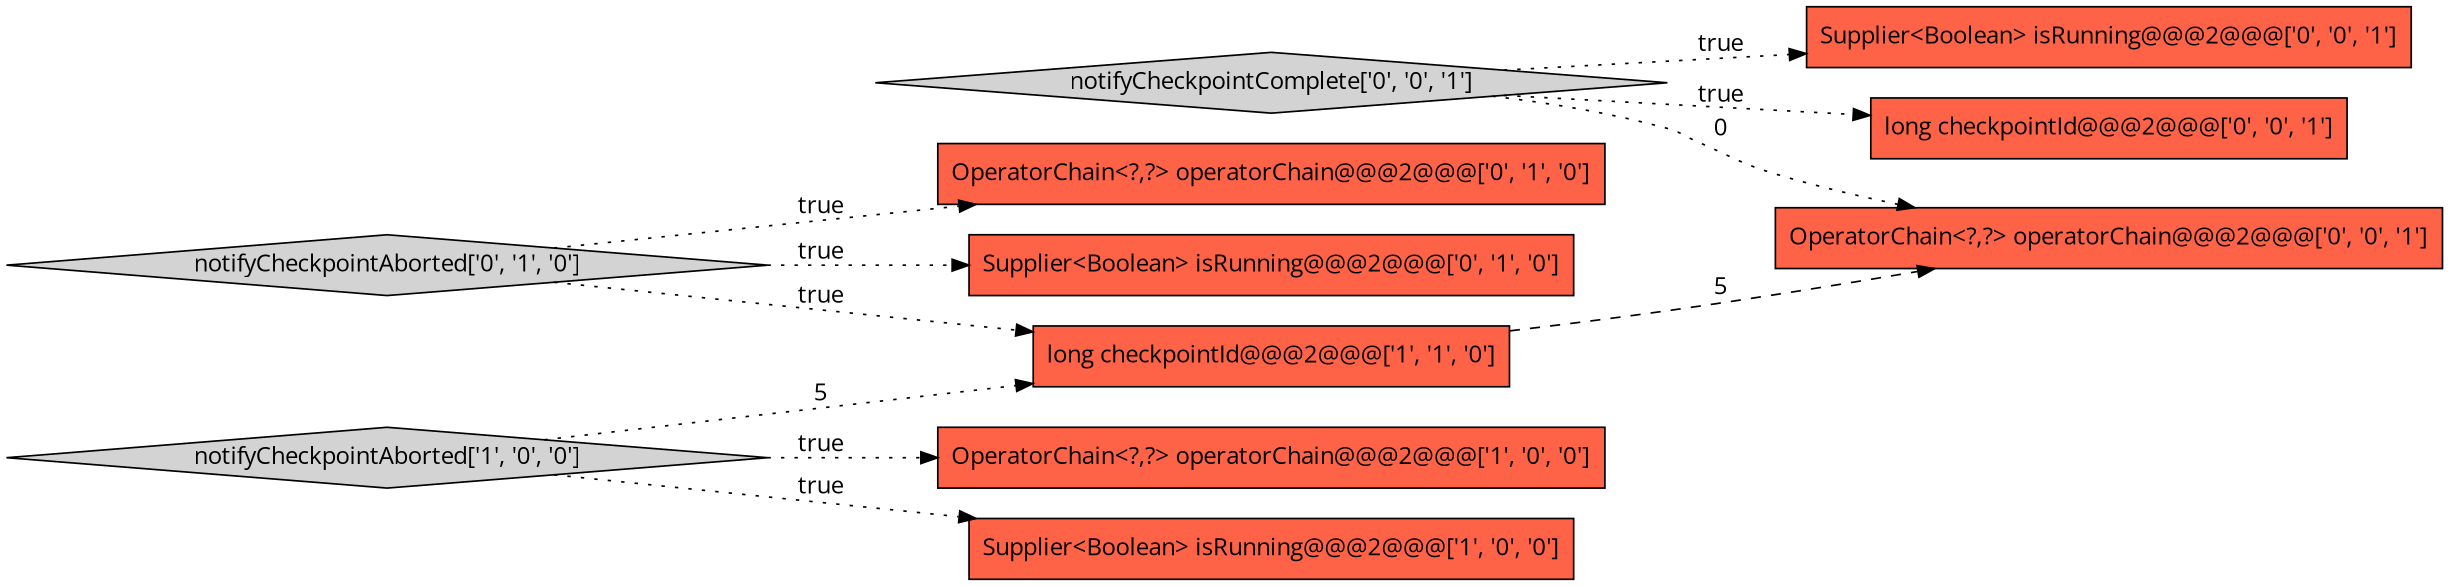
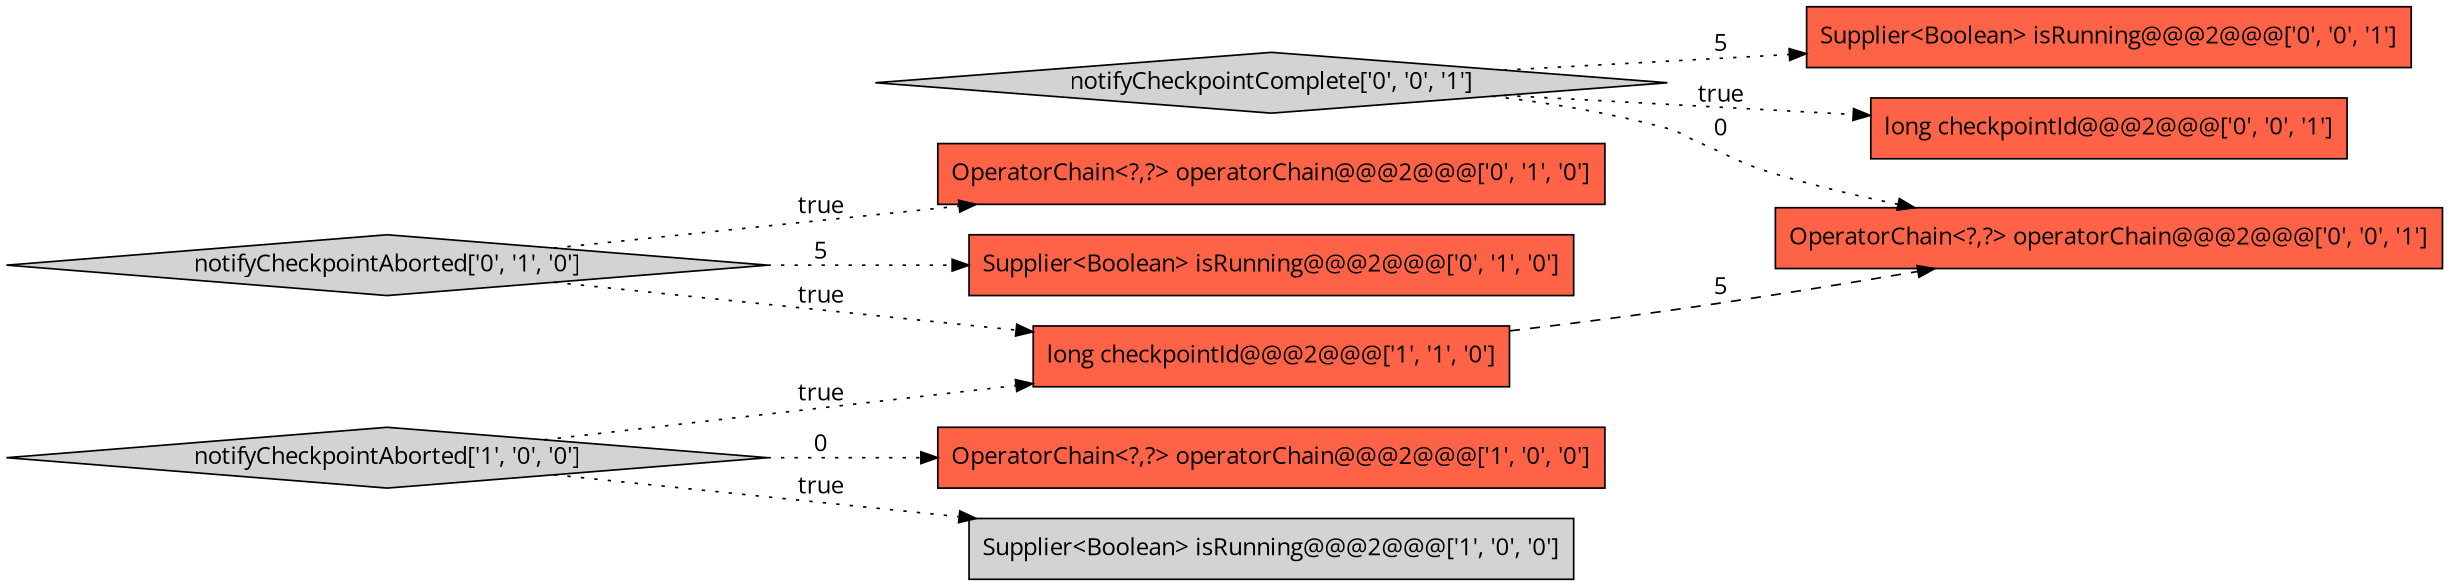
(1721, 45) -> (1721, 45)
(821, 252) -> (821, 252)
(821, 394) -> (821, 394)
(821, 445) -> (821, 445)
(1271, 549) -> (1271, 549)
